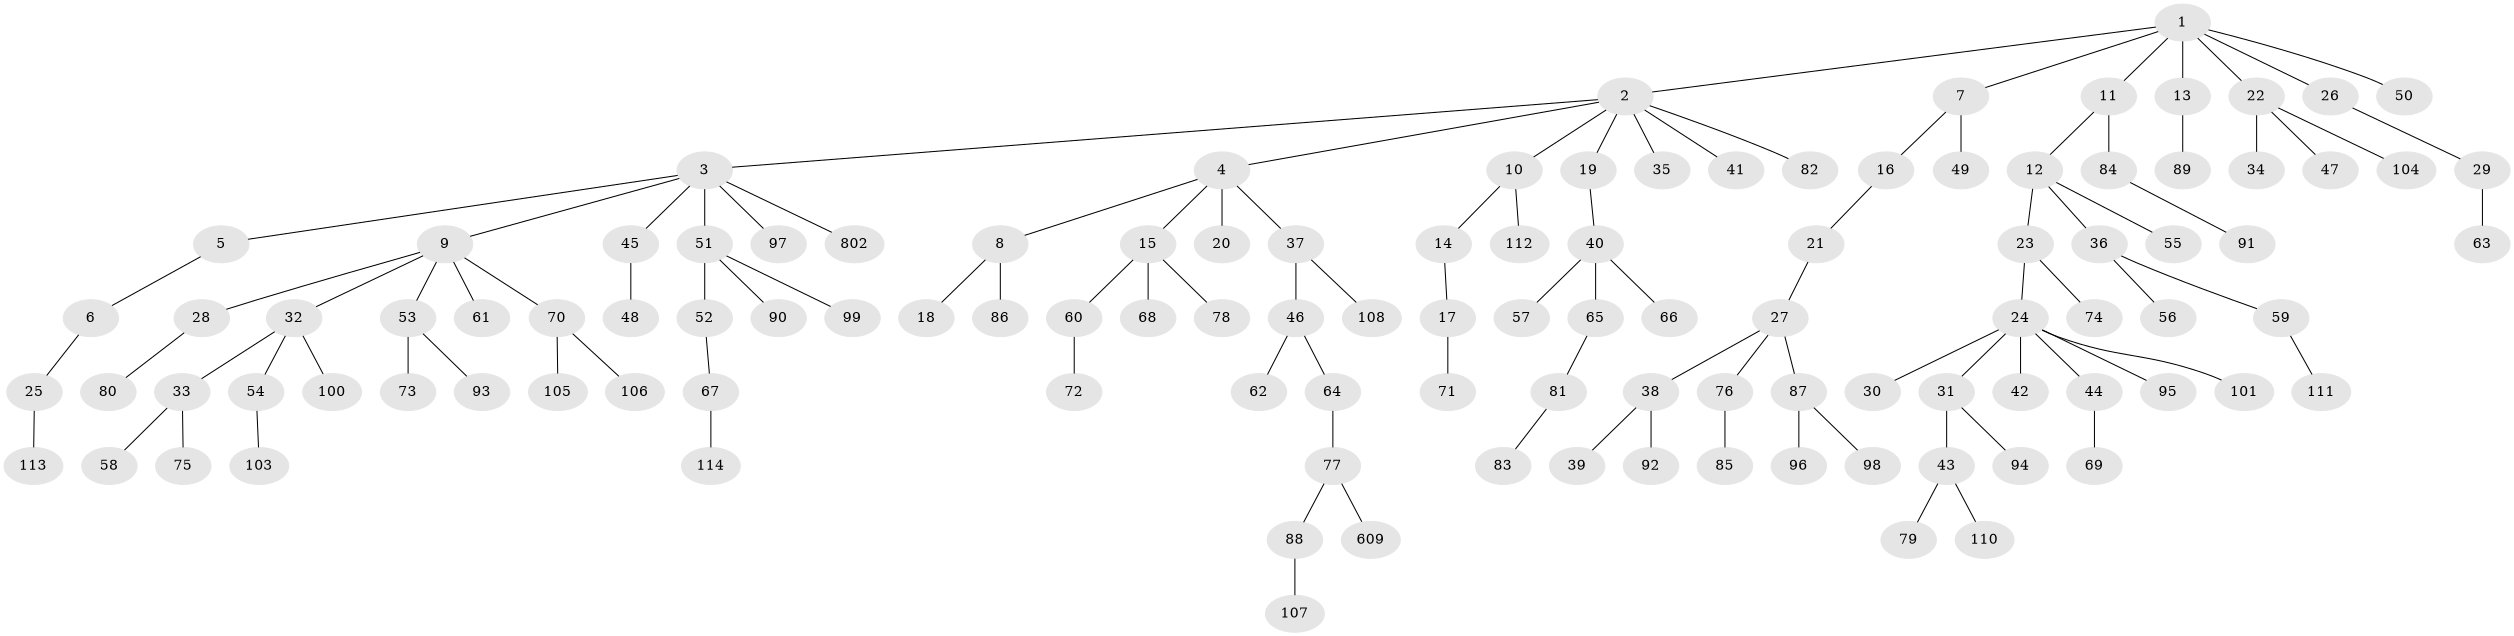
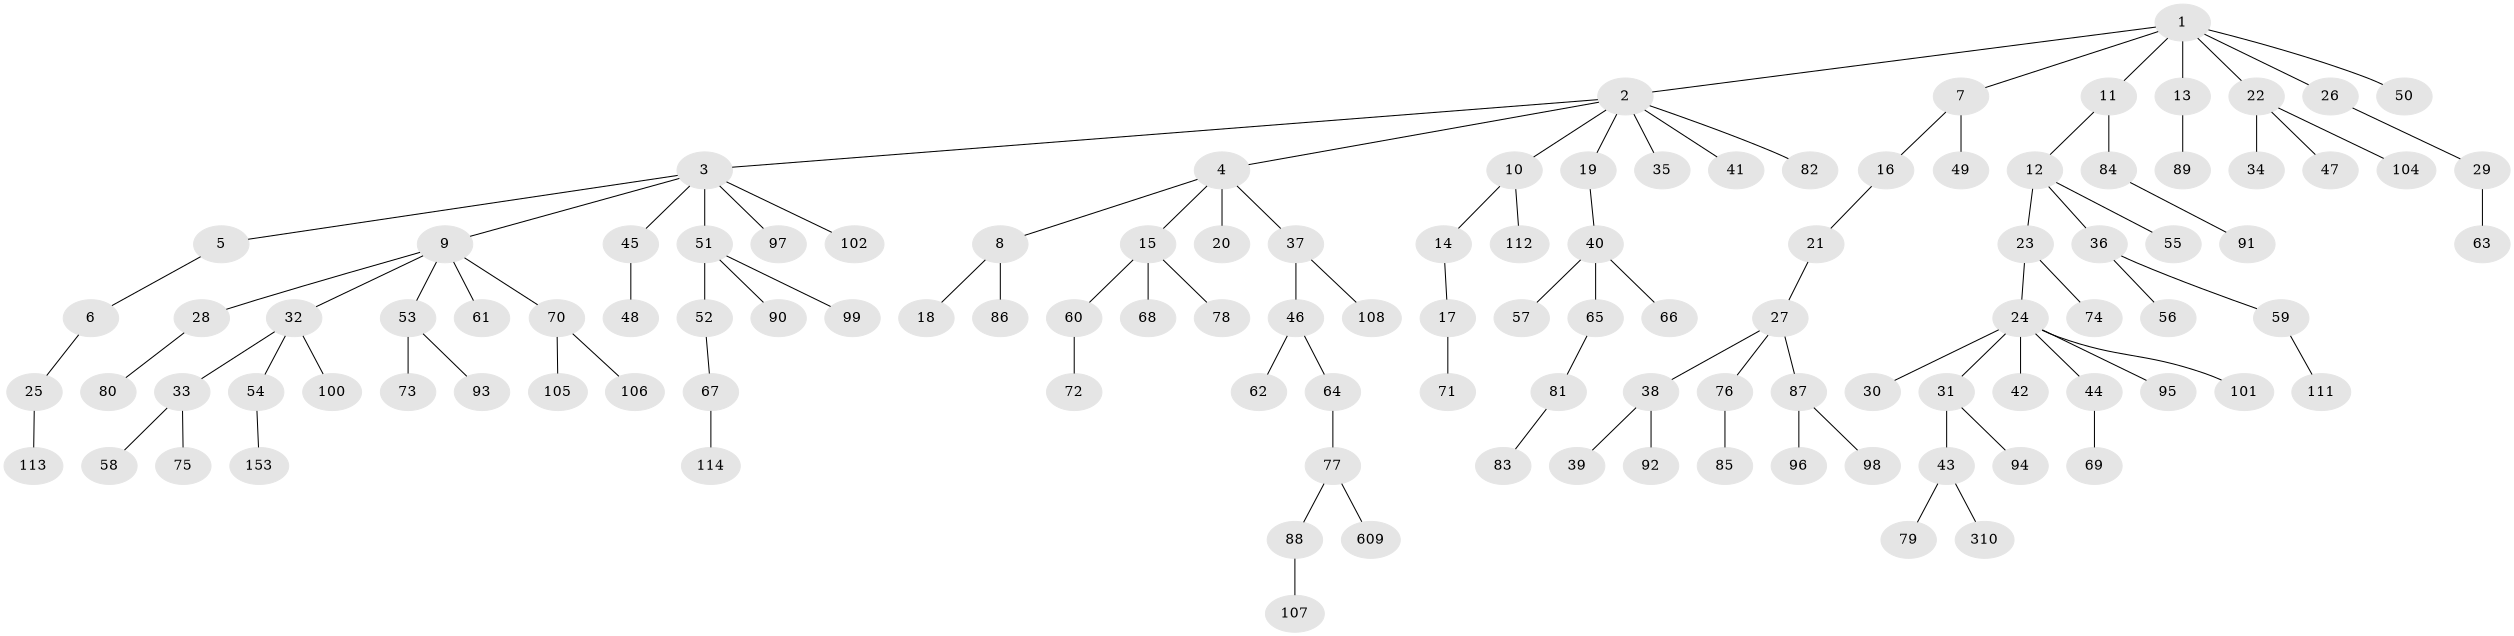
(855, 244) -> (855, 244)
(259, 466) -> (259, 466)
(1985, 540) -> (1985, 540)
